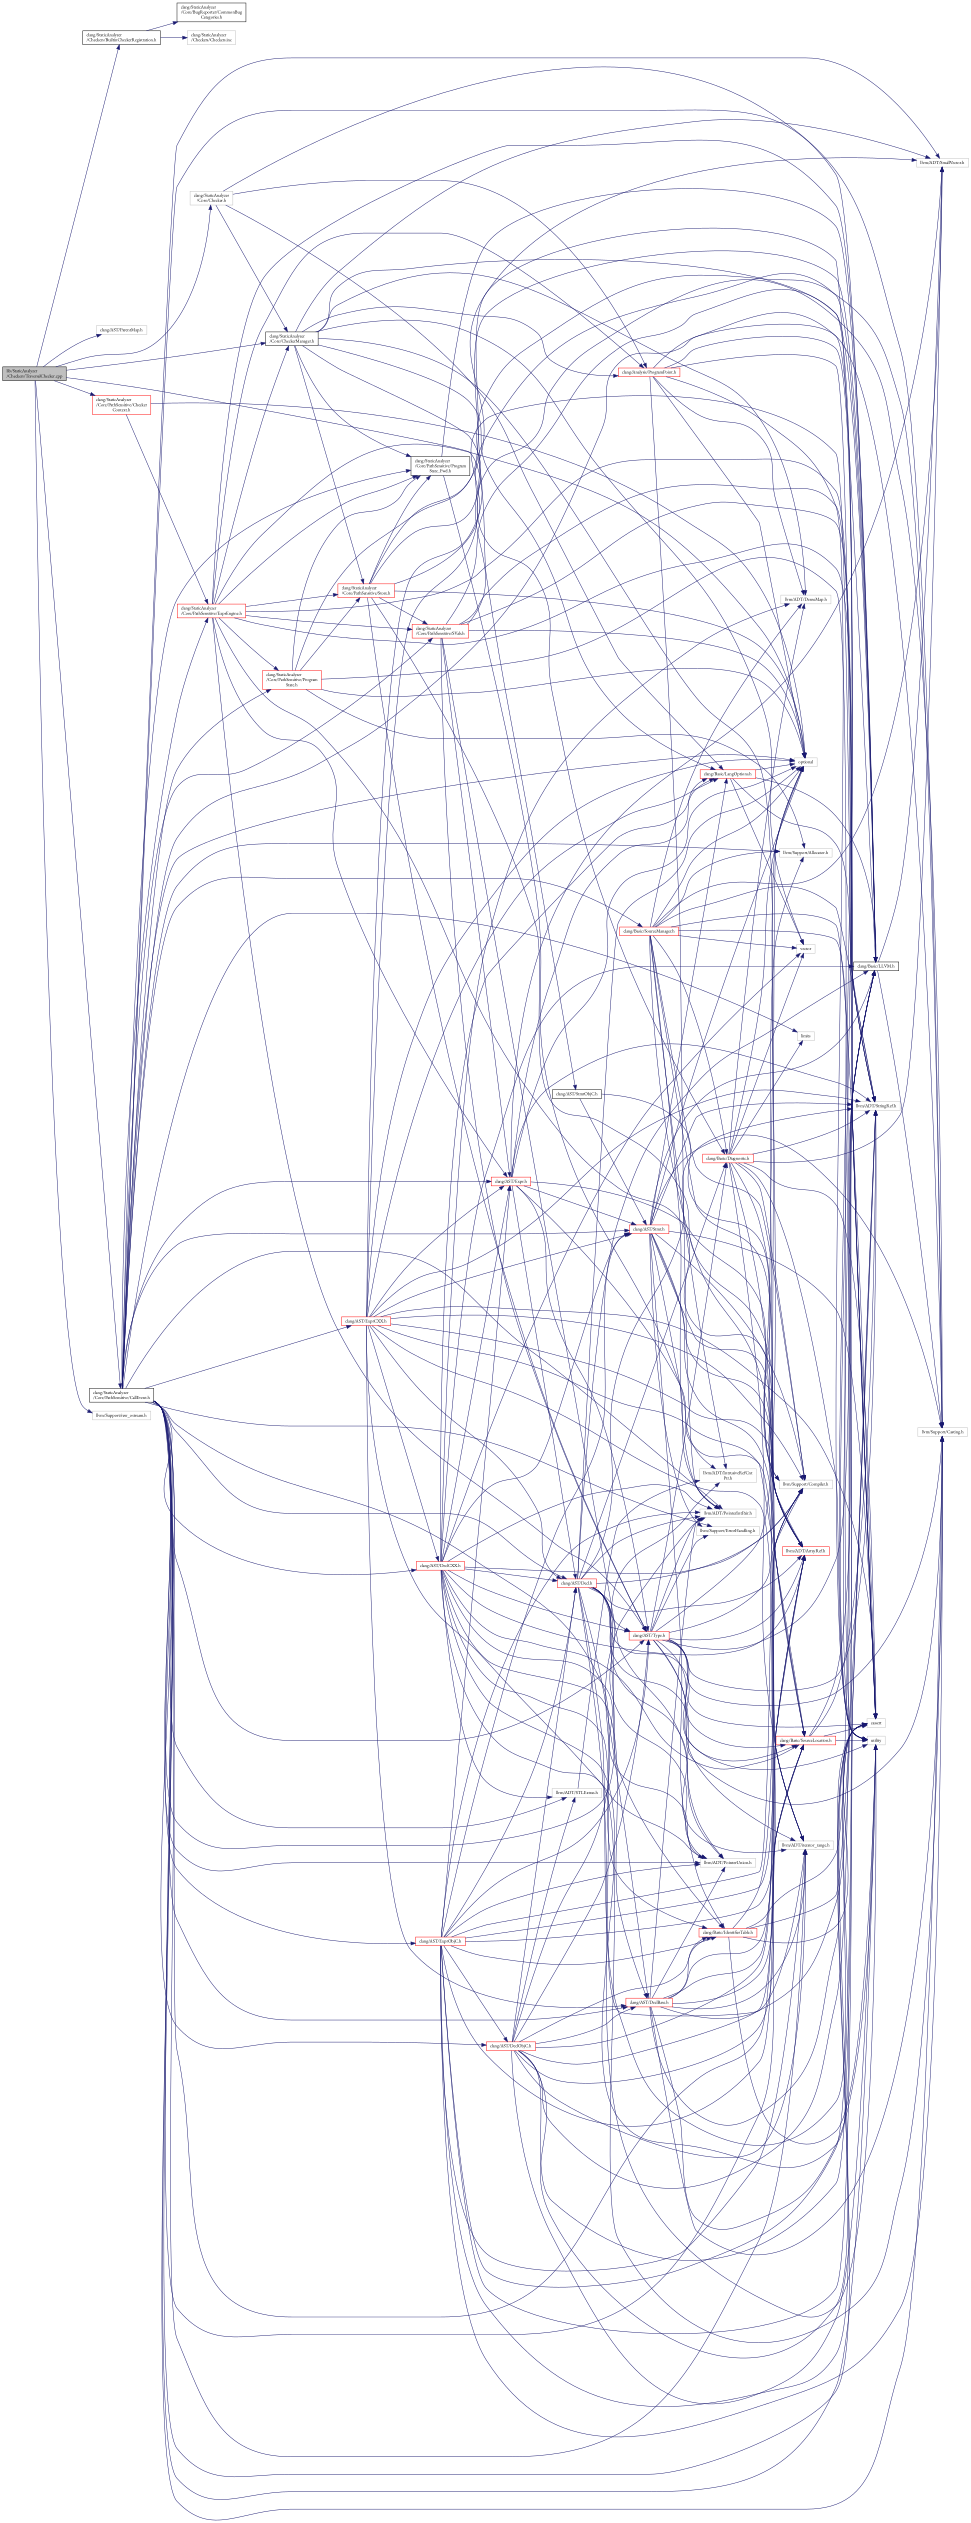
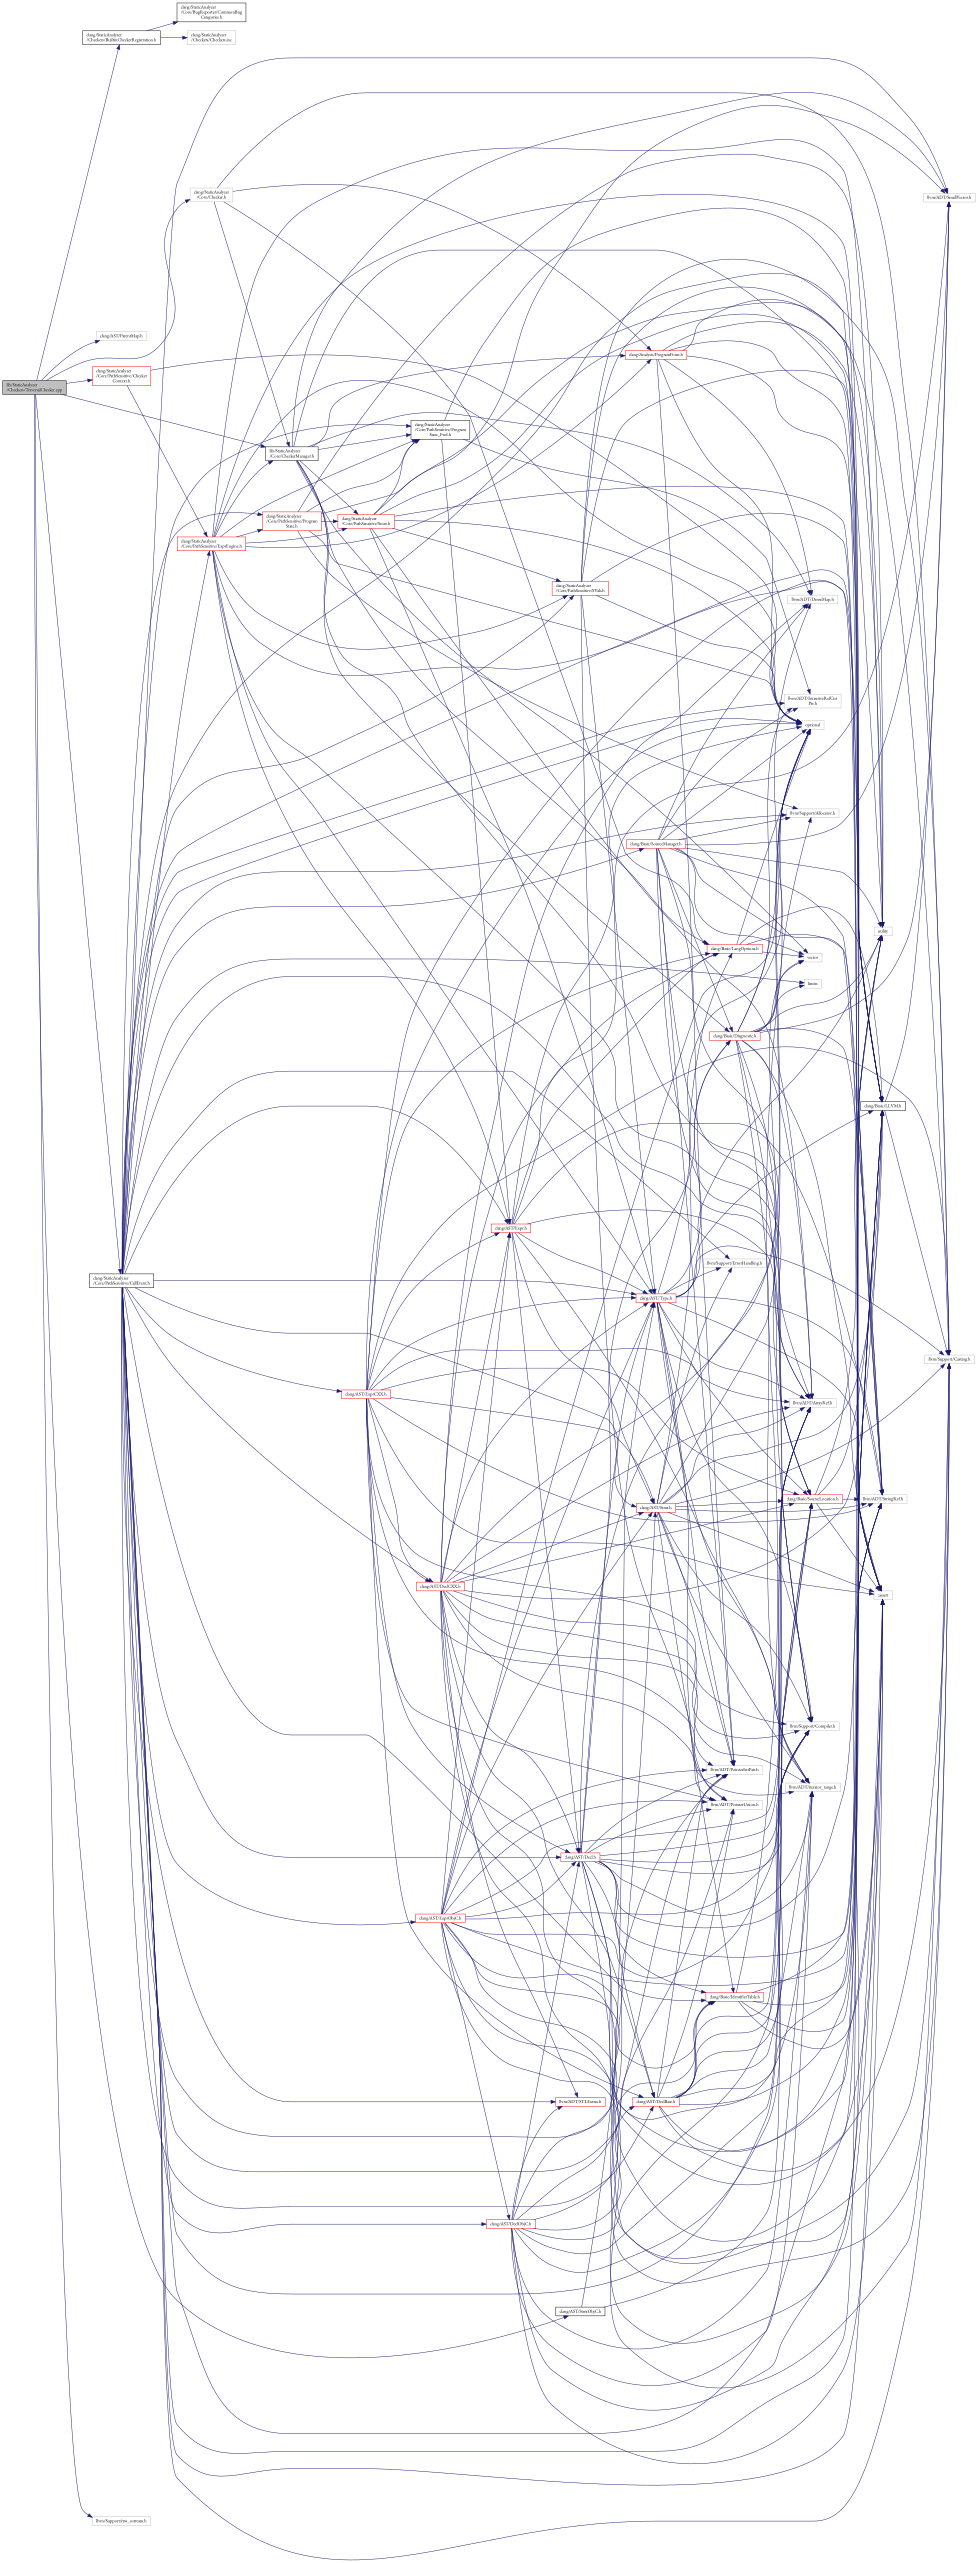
(292, 339) -> (292, 454)
(476, 905) -> (476, 829)
none -> (488, 1315)
(806, 1551) -> (813, 1403)
(602, 1612) -> (769, 872)
(577, 1793) -> (580, 2102)
(831, 2329) -> none
